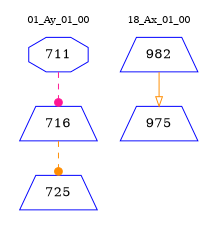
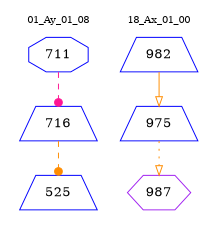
(58, 21) -> (58, 21)
(58, 193) -> (58, 193)
none -> (159, 193)
